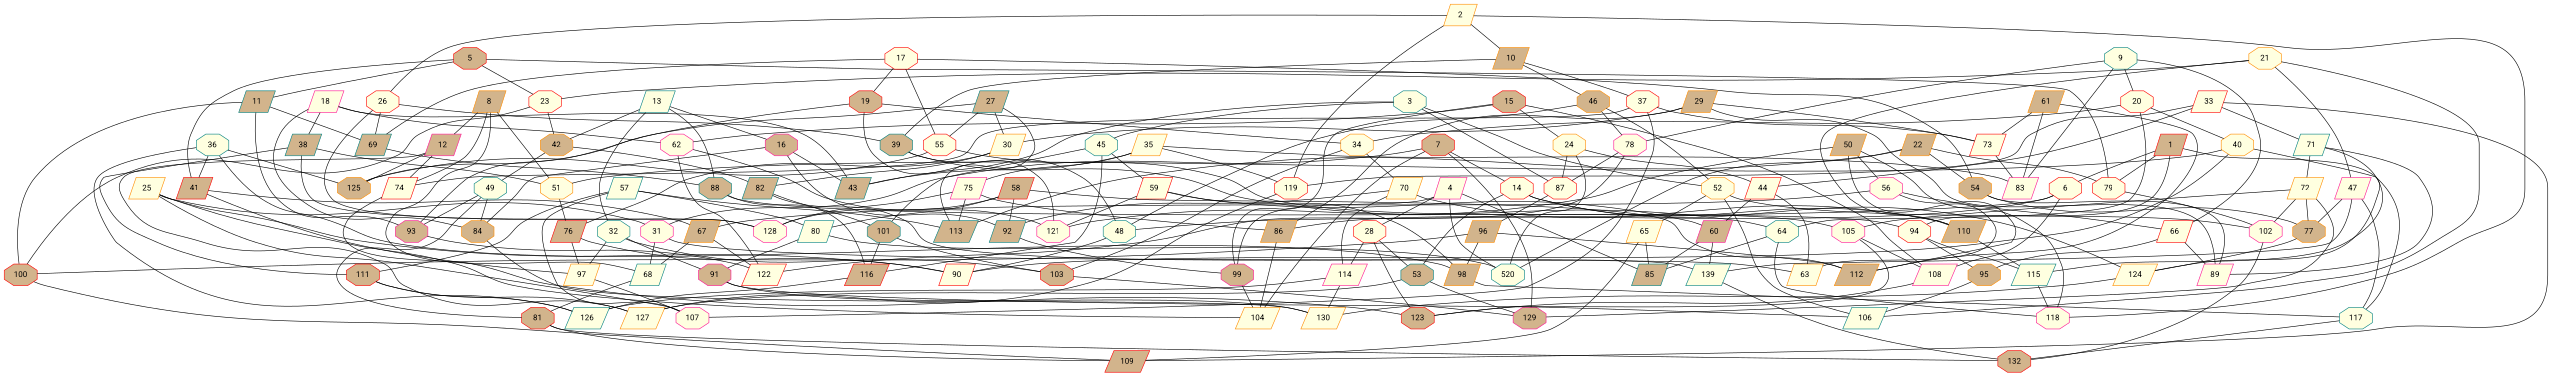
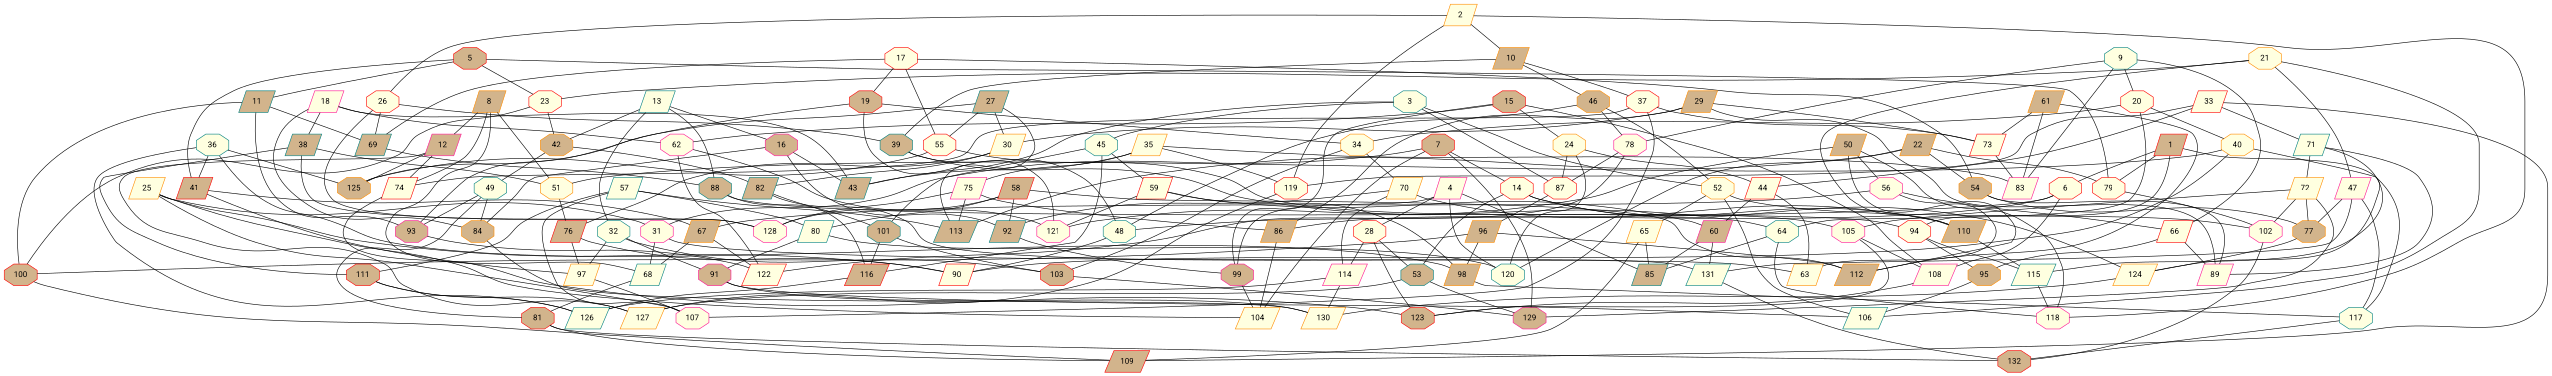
(1508, 275) -> (1508, 275)
(1708, 275) -> (1708, 275)
